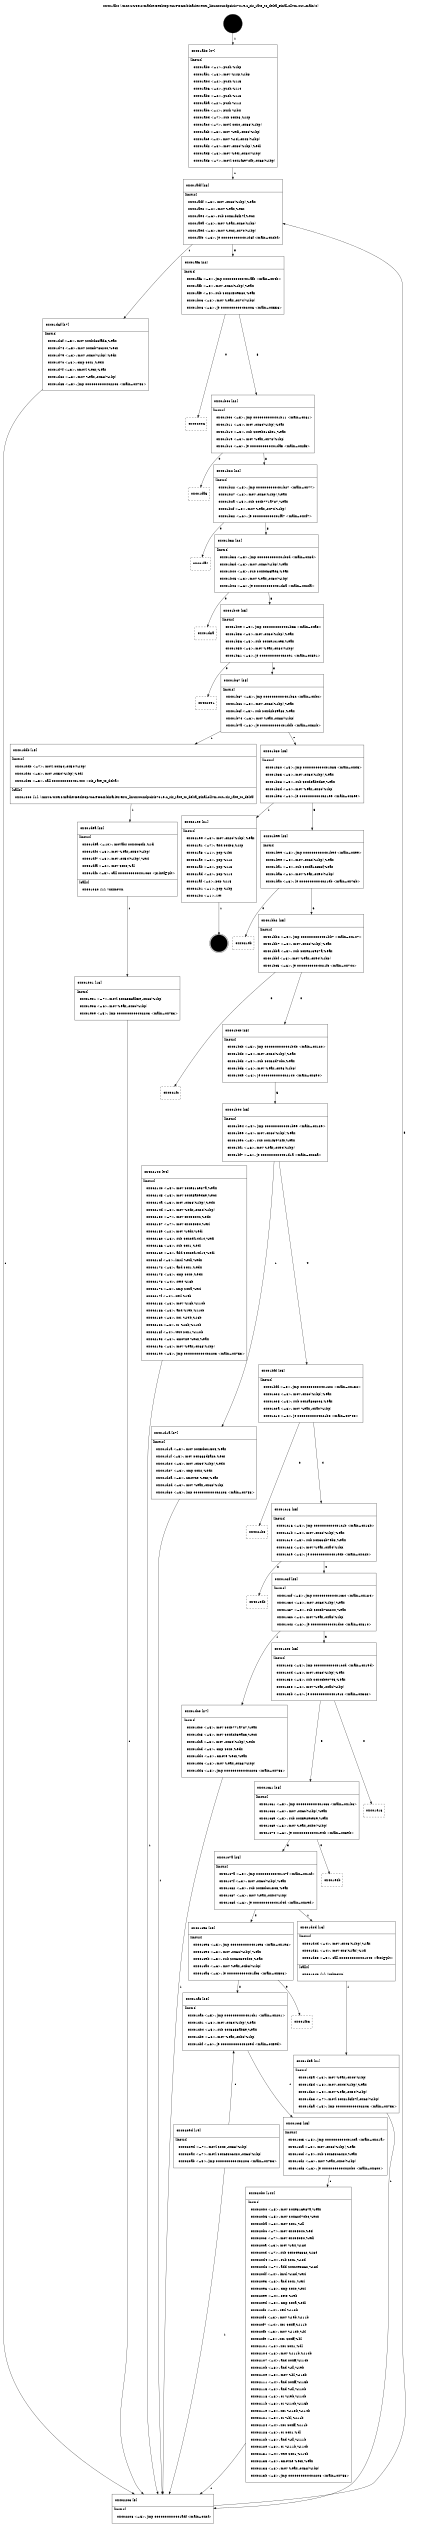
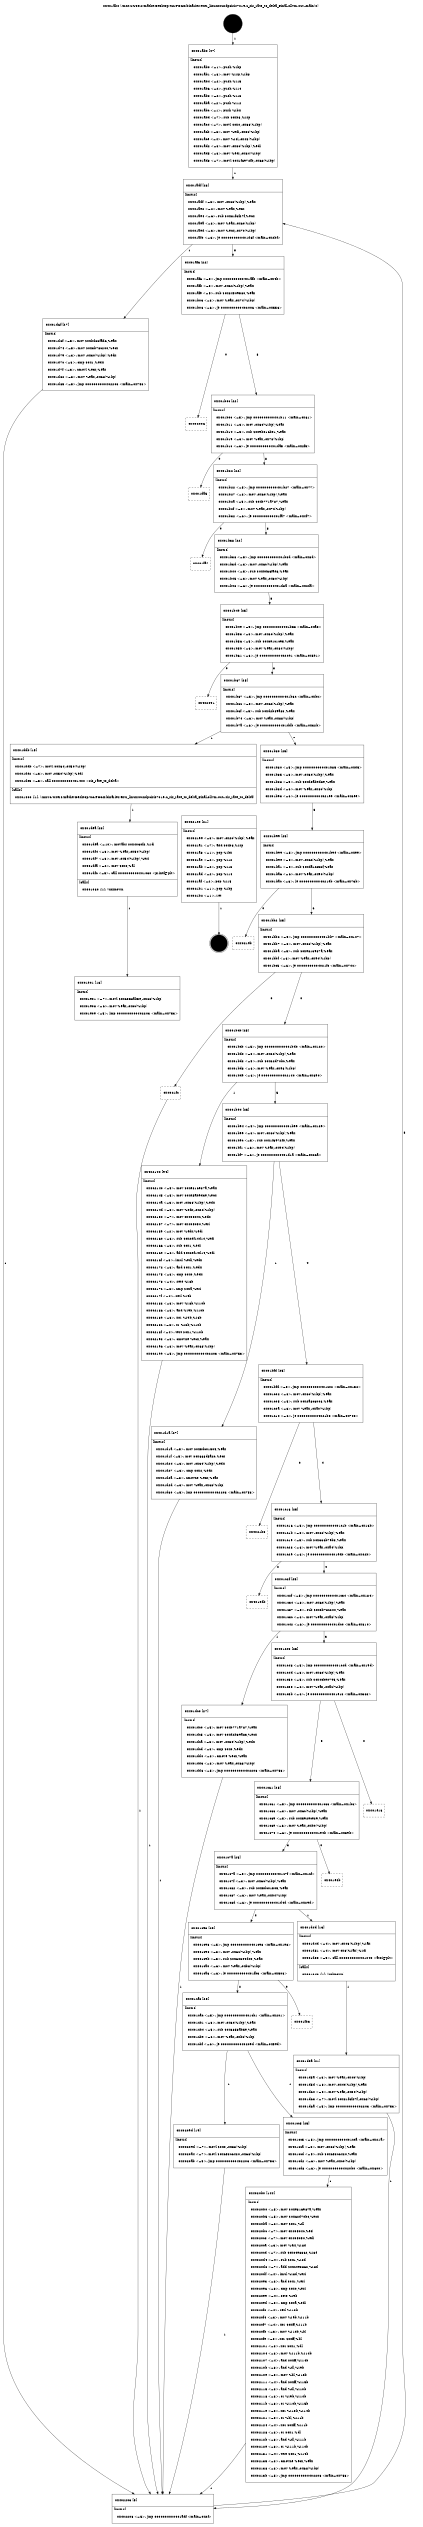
(206, 633) -> none
(266, 809) -> none
none -> (213, 1120)
(127, 1759) -> (138, 1794)
(232, 2089) -> (224, 2086)
